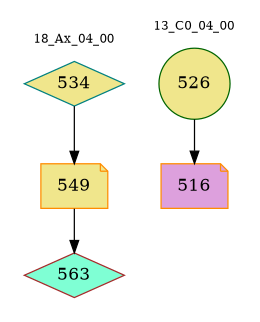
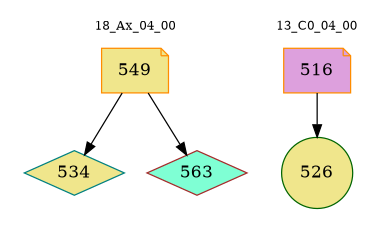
(74, 129) -> (107, 118)
(195, 135) -> (317, 109)
